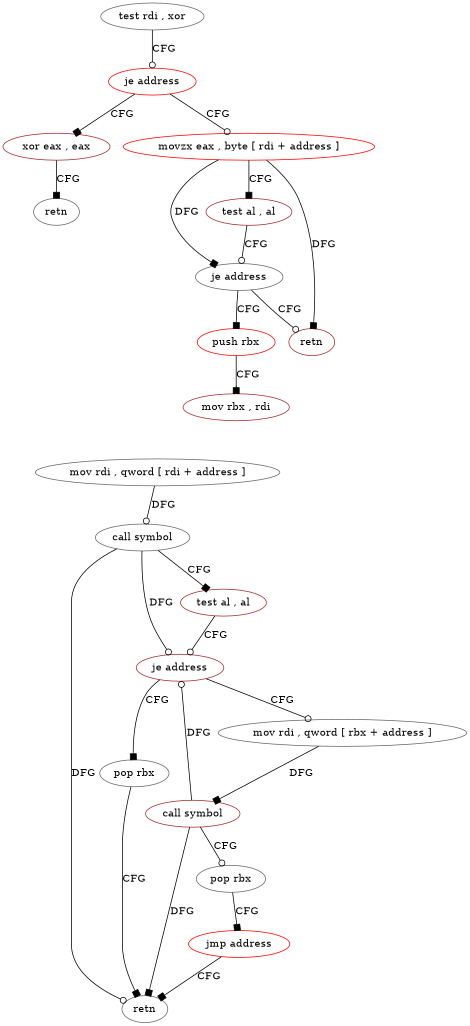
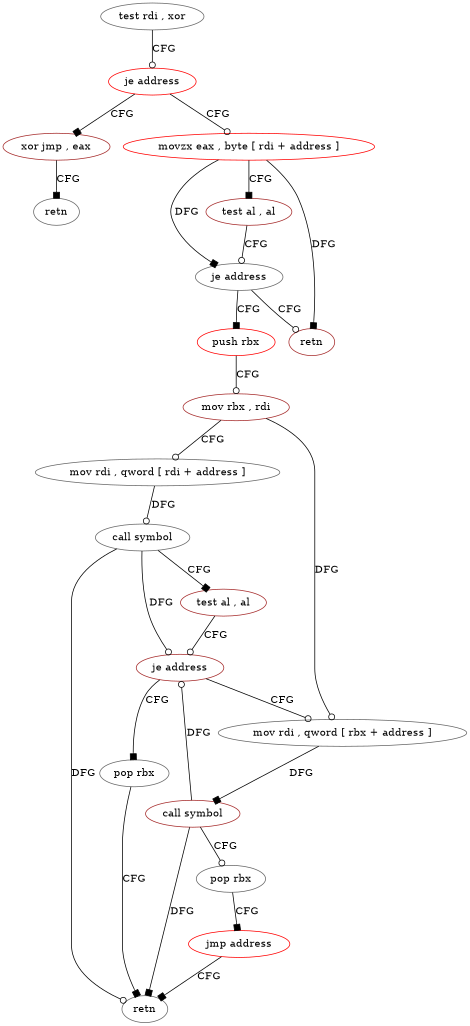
(57, 147) -> (57, 147)
(236, 372) -> (236, 372)
none -> (200, 438)
none -> (315, 556)
